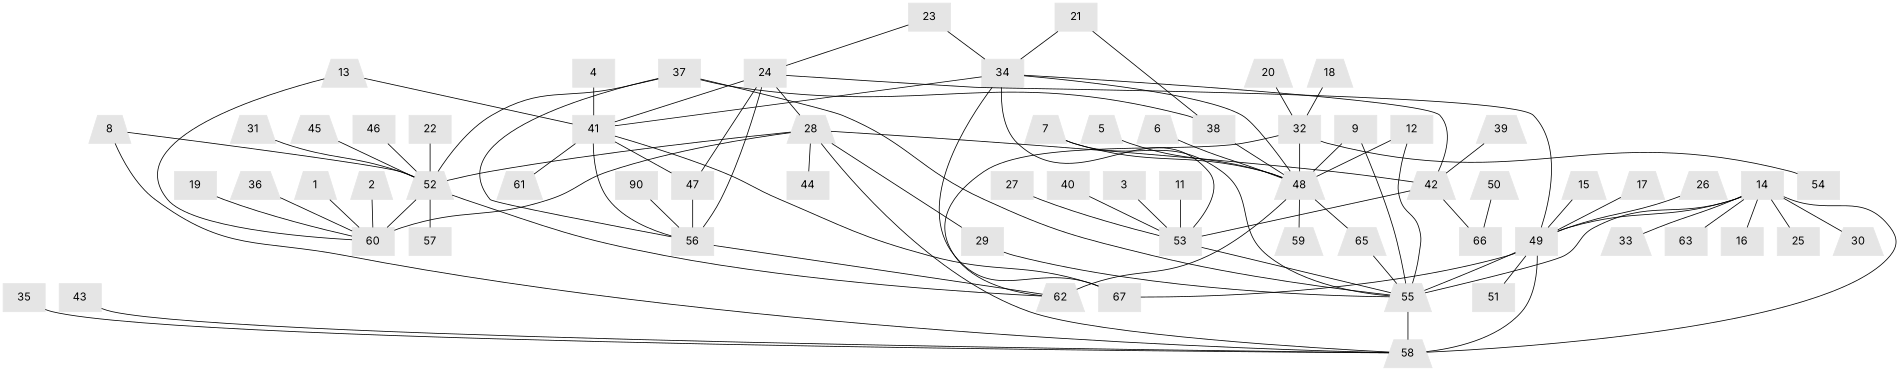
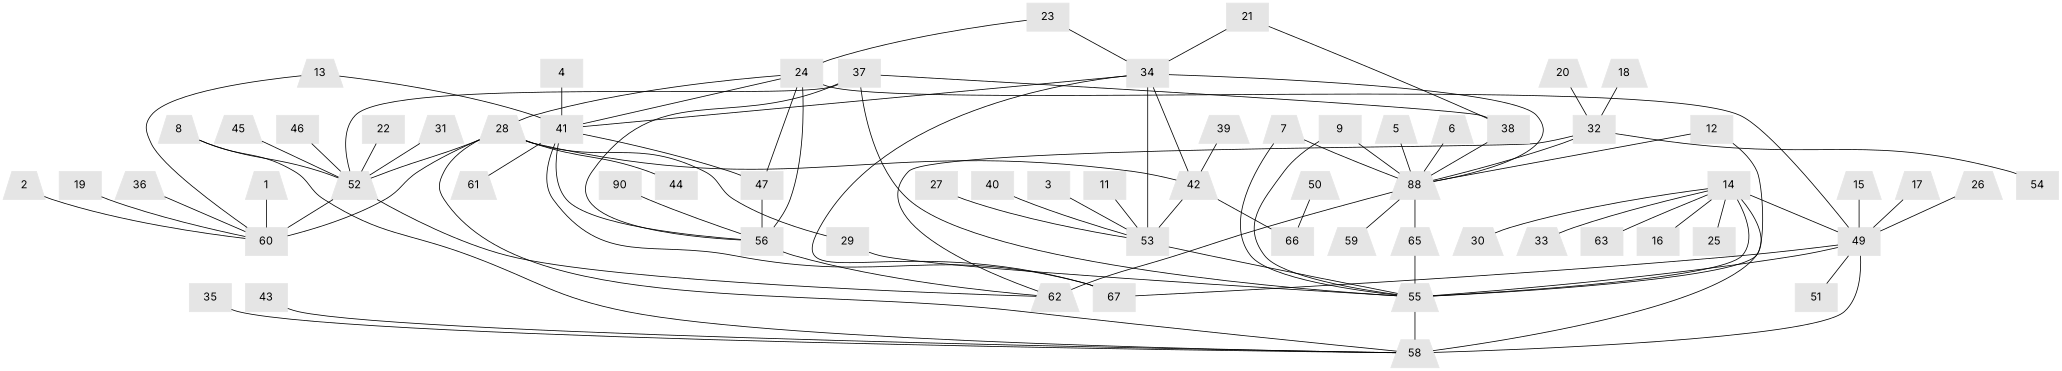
(1300, 185) -> (1415, 185)
(430, 242) -> none
